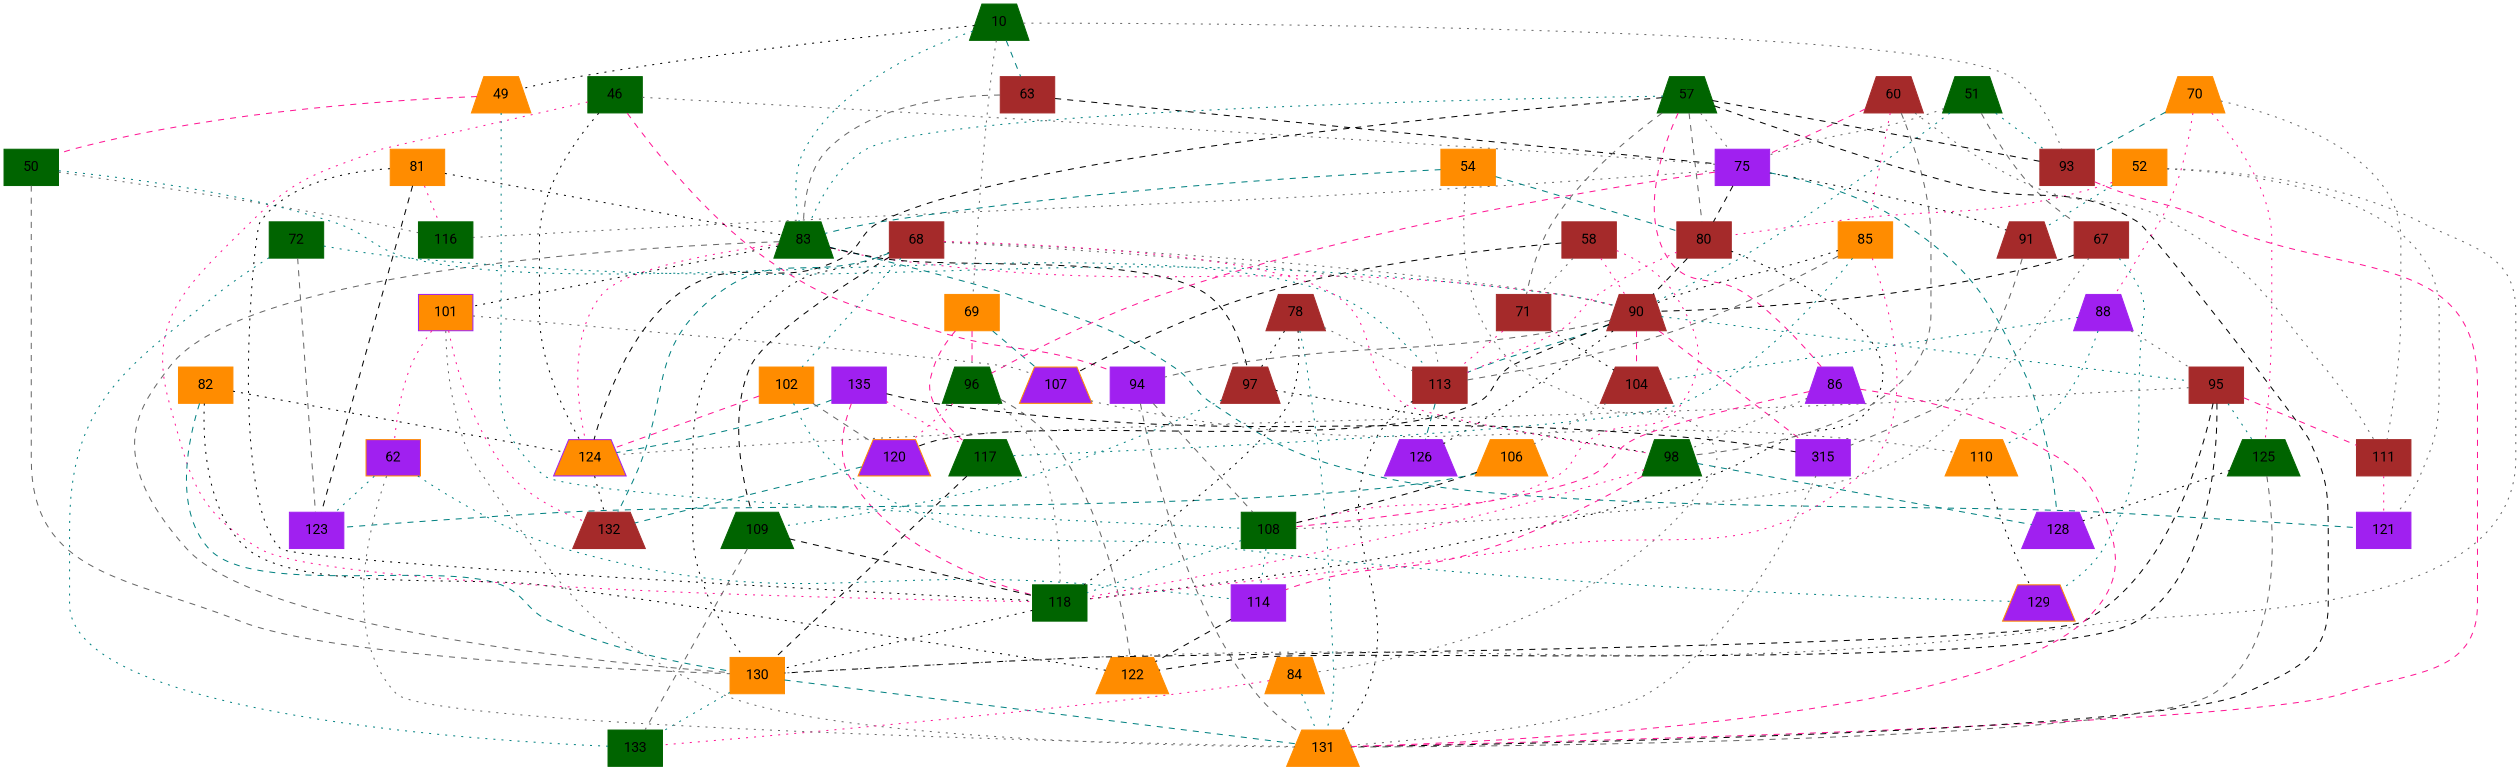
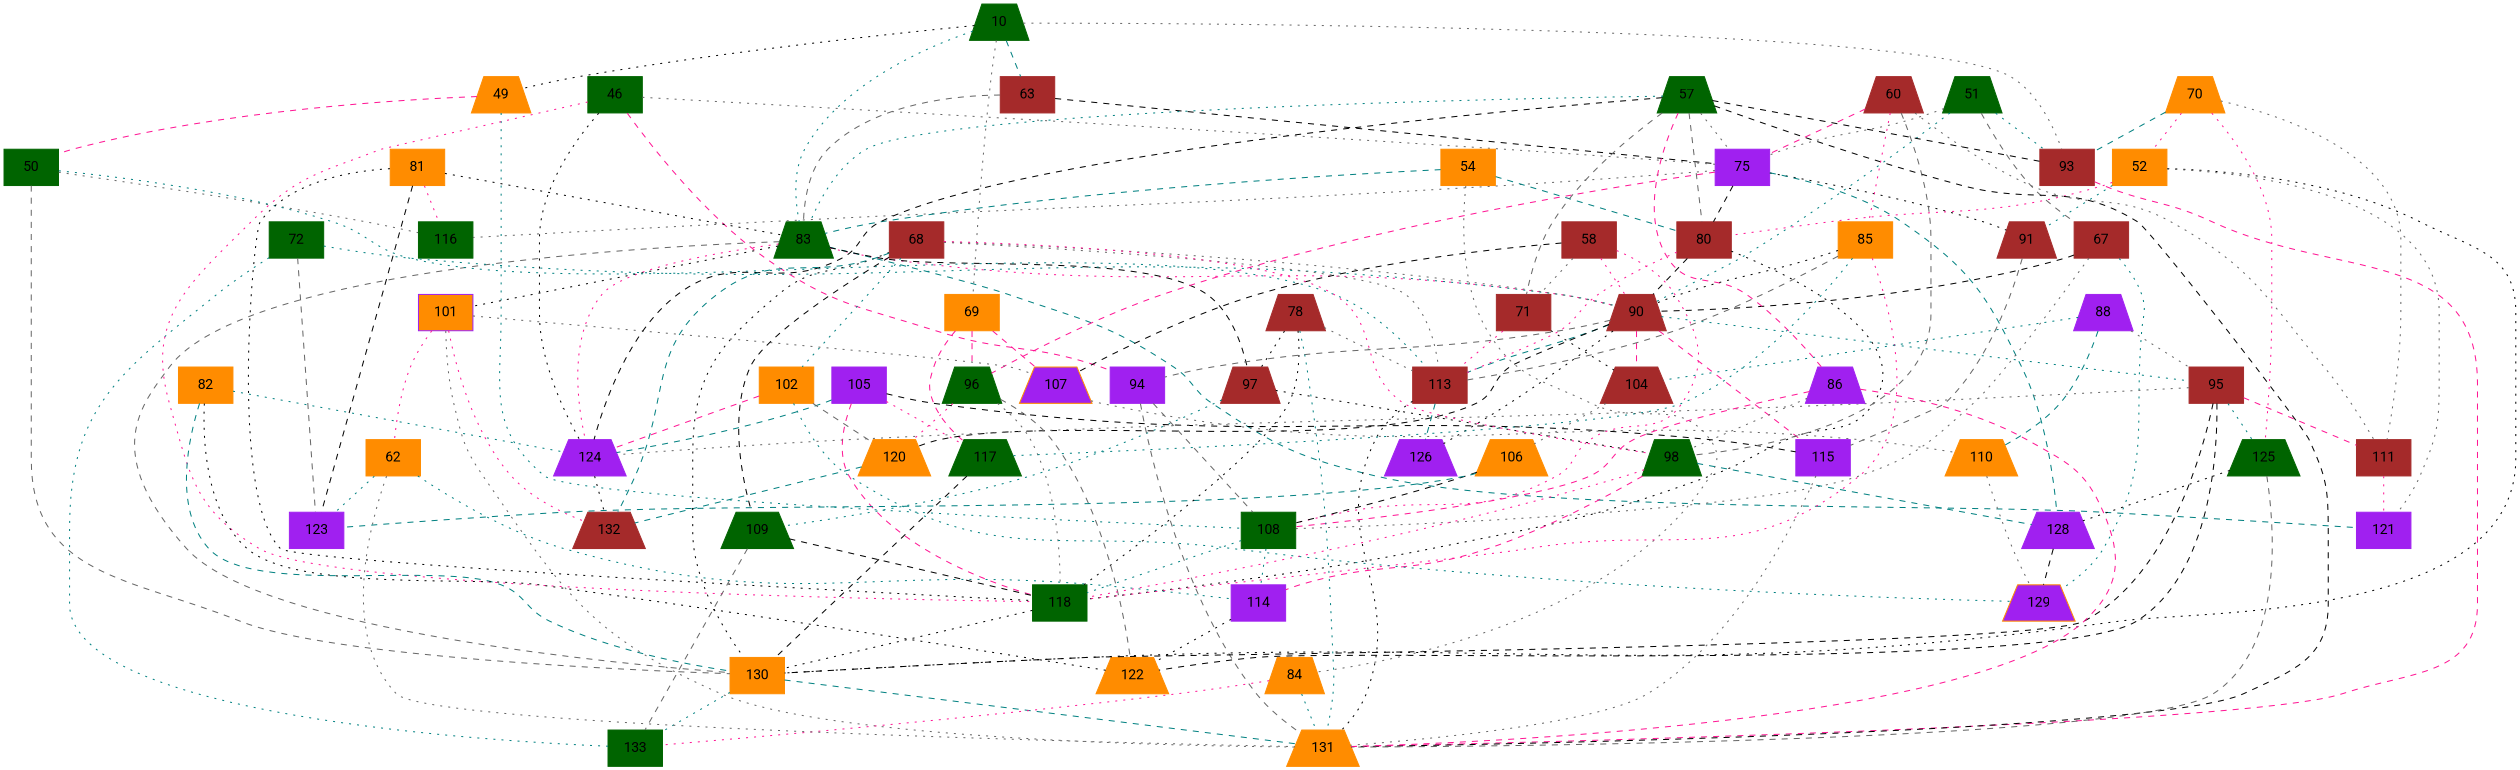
(2171, 200) -> (2167, 131)
(1003, 340) -> (1003, 340)
(859, 385) -> (859, 385)
(2062, 401) -> (2062, 401)
(390, 420) -> (390, 420)
(393, 458) -> (393, 458)
(590, 458) -> (590, 458)
(894, 458) -> (894, 458)
(1823, 458) -> (1823, 458)
(2006, 531) -> (2006, 531)
none -> (2048, 567)
(1193, 640) -> (1193, 640)
(1900, 645) -> (1900, 645)
